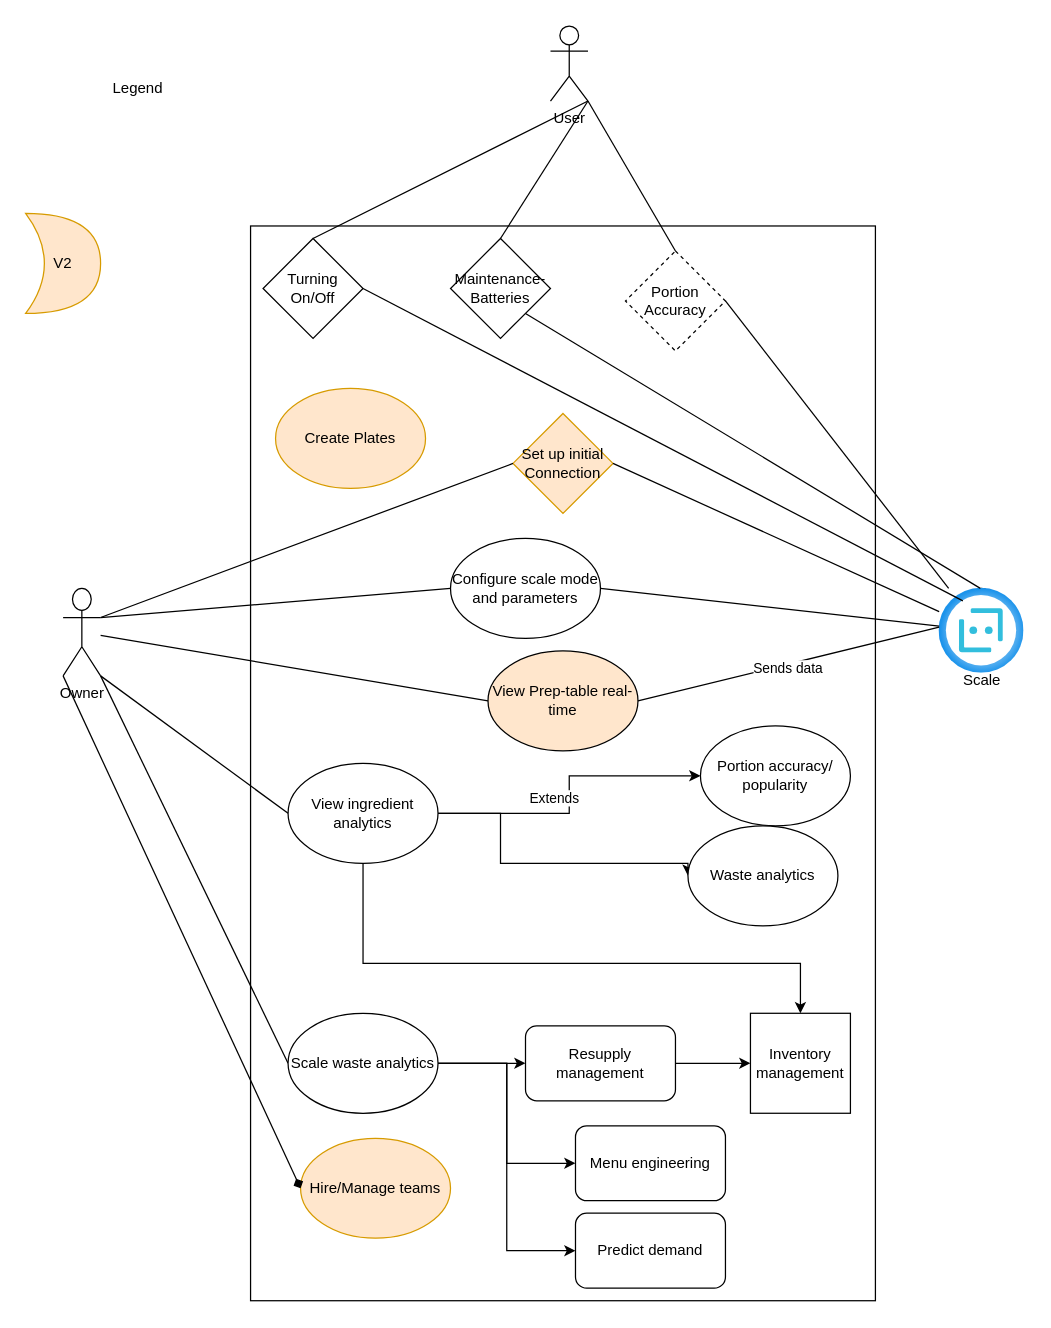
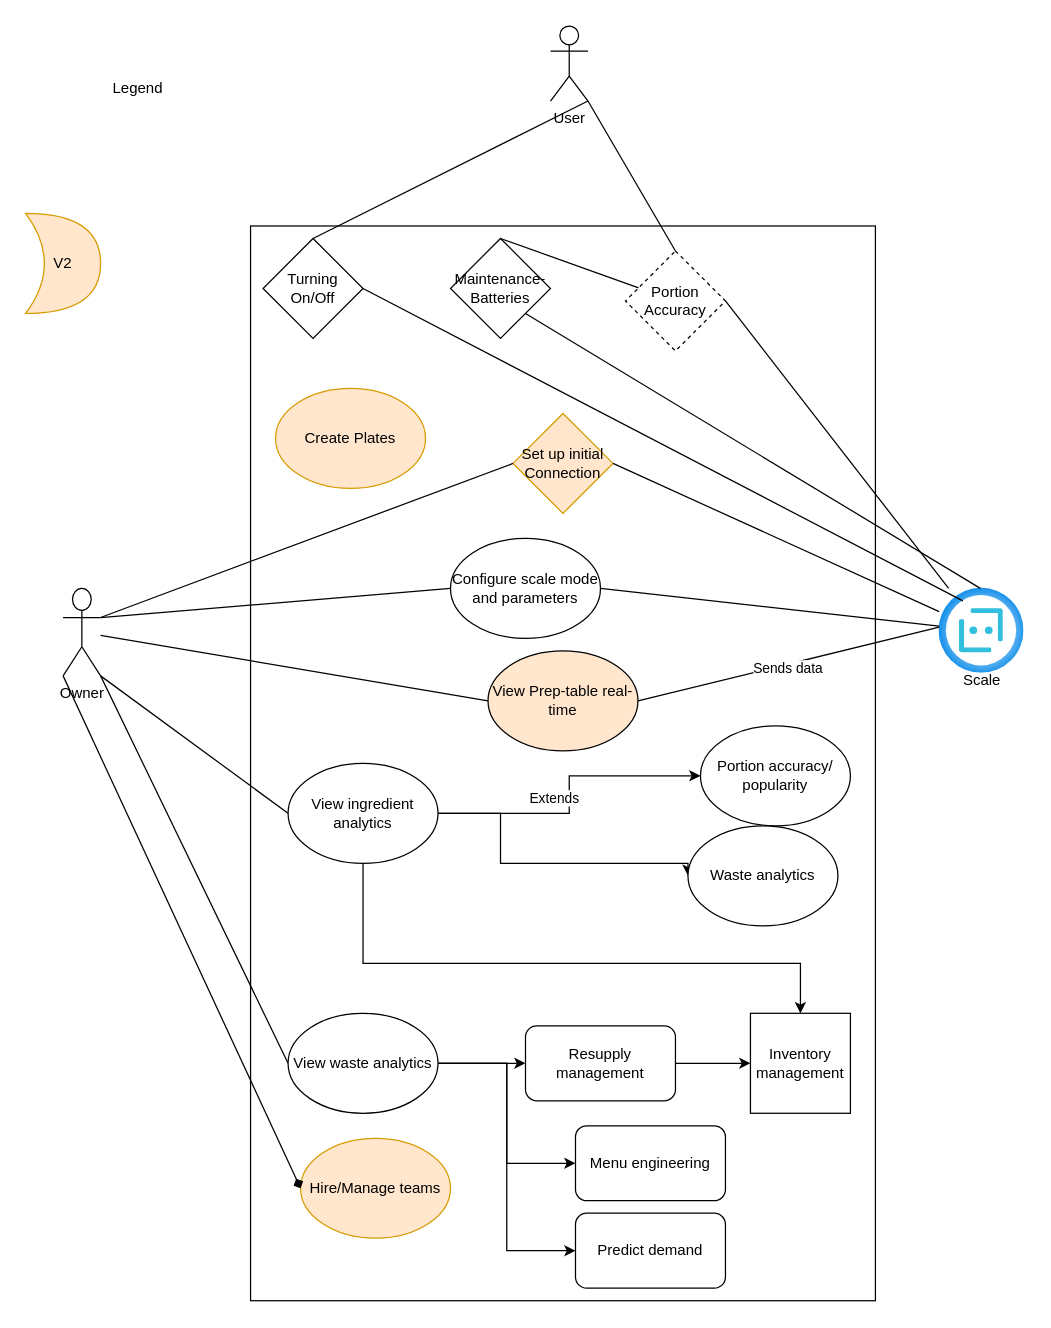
(543, 171) -> (570, 263)
(363, 1063) -> (363, 1063)
